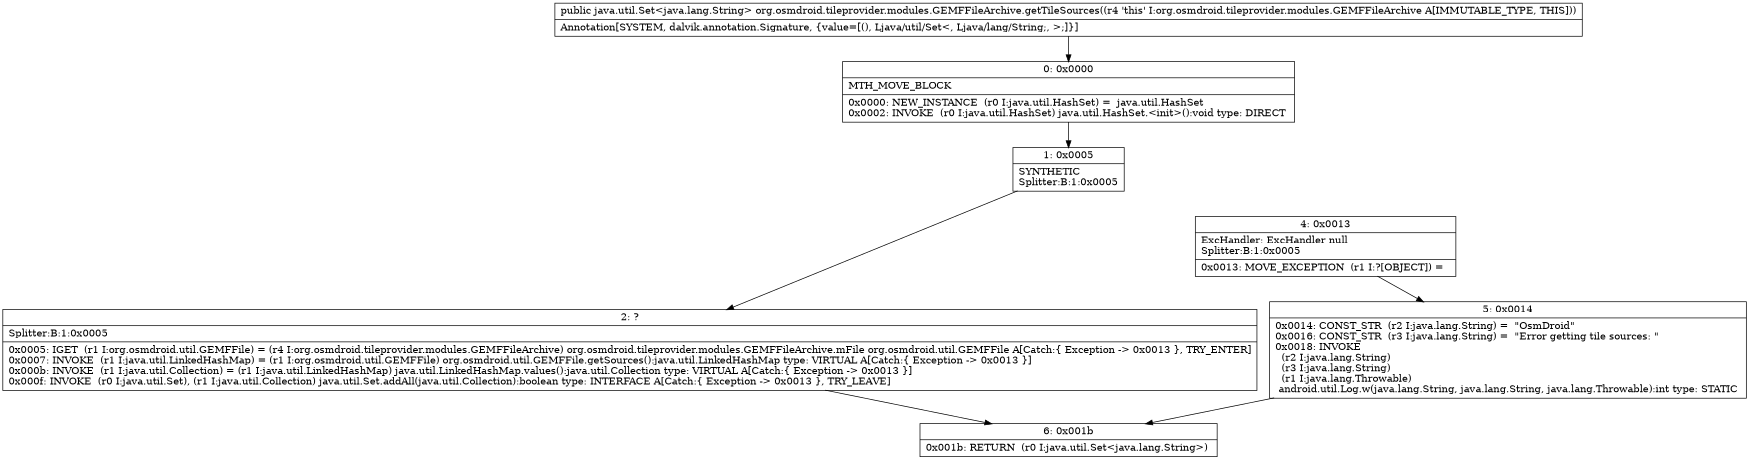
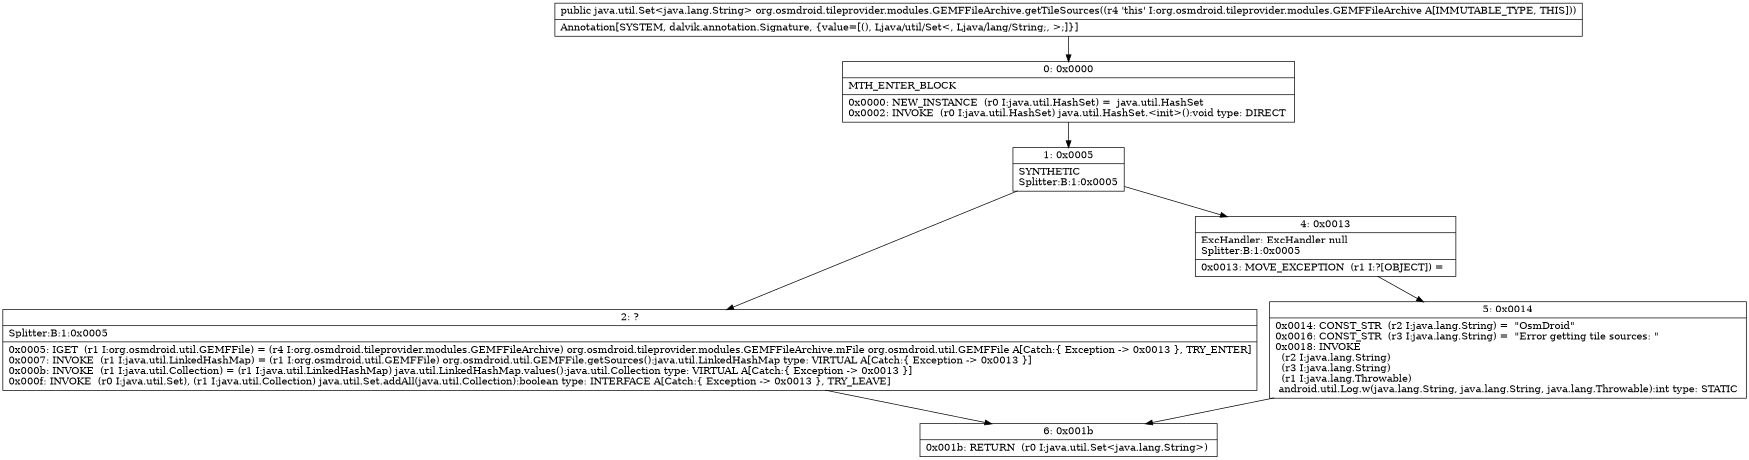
(900, 86) -> (902, 86)
none -> (1173, 201)
